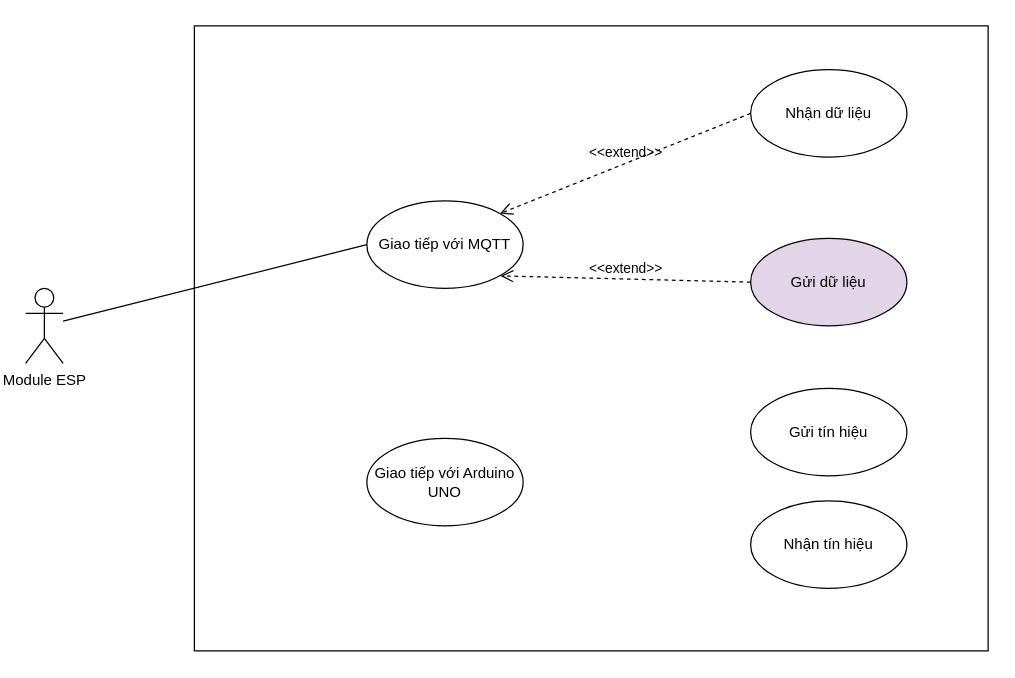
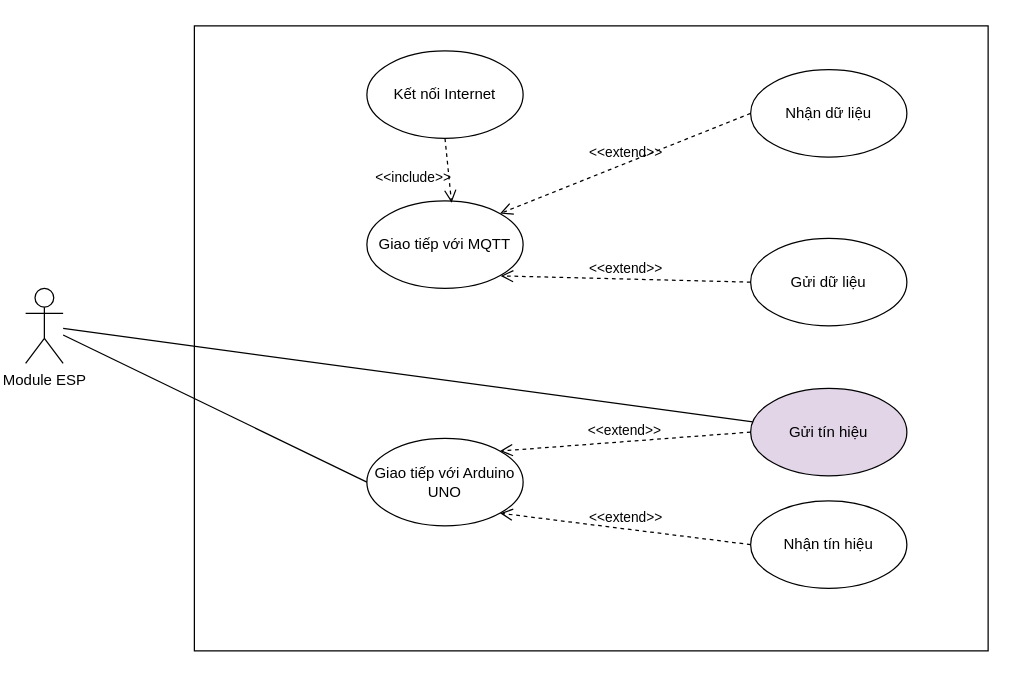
none -> (445, 94)
none -> (448, 168)
(829, 282) -> (829, 282)
(215, 283) -> (407, 375)
none -> (215, 408)
(829, 432) -> (829, 432)
none -> (627, 441)
none -> (627, 529)
